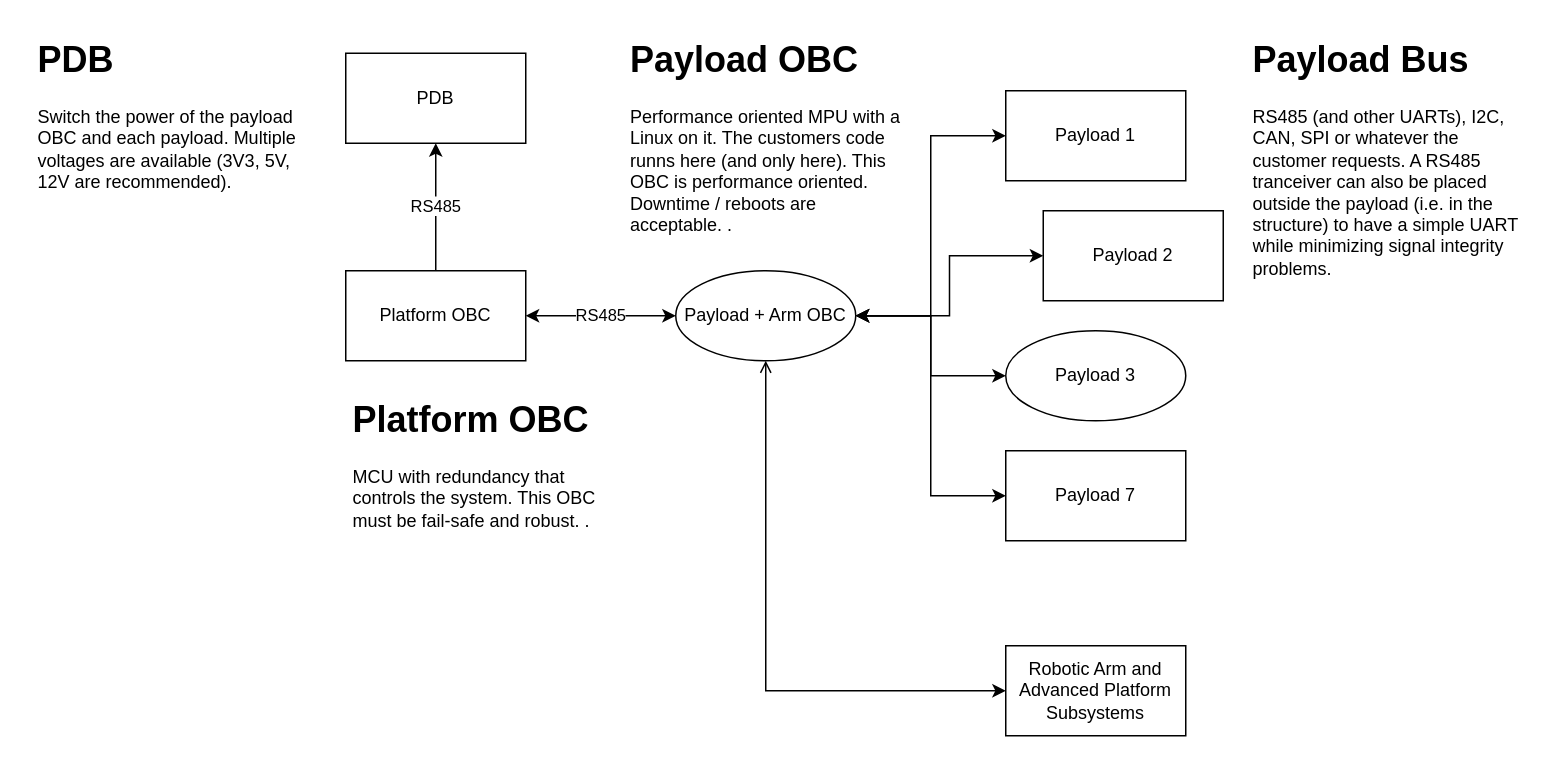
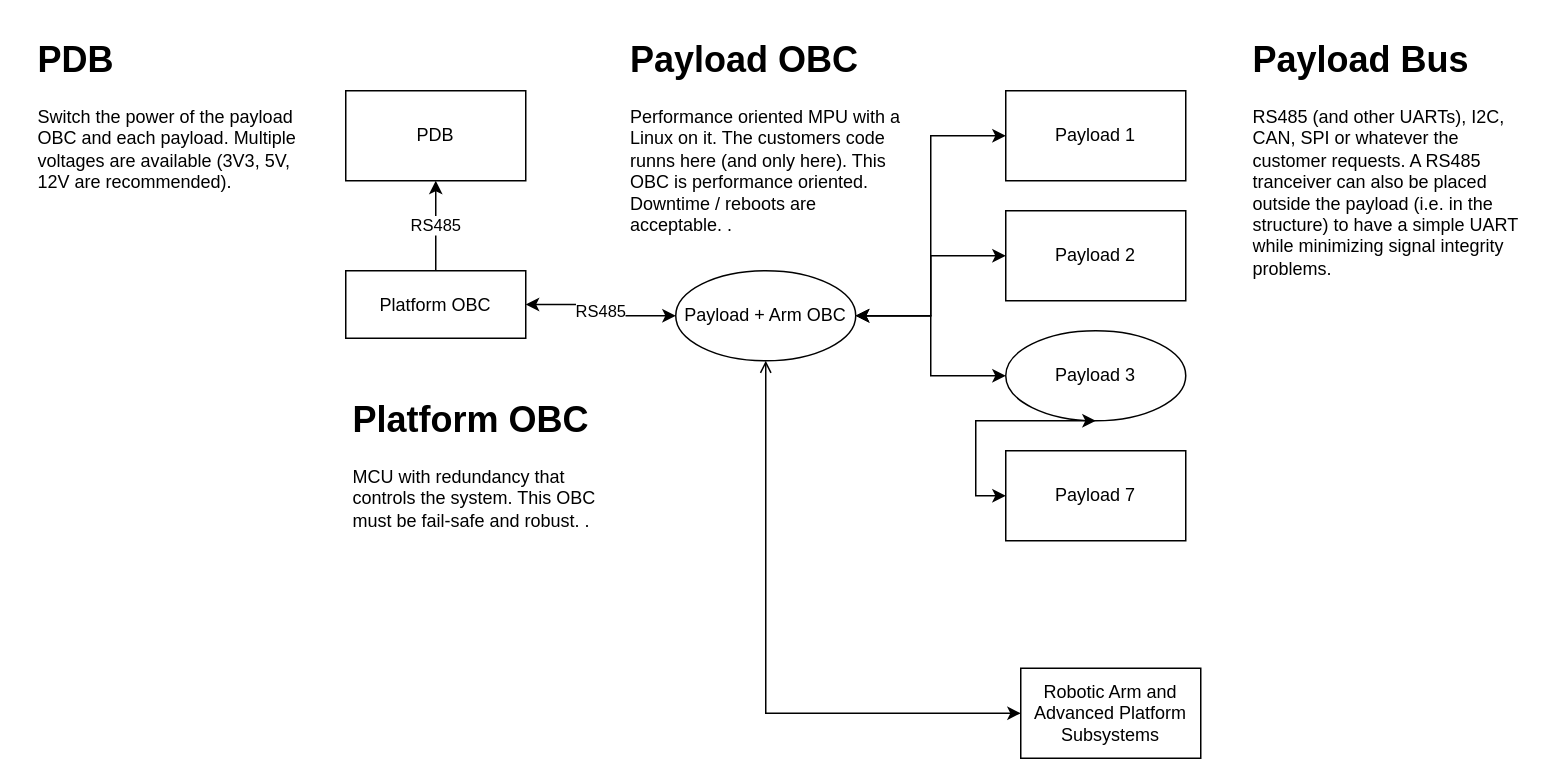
(436, 98) -> (436, 136)
(1133, 256) -> (1096, 256)
(436, 316) -> (436, 305)
(931, 460) -> (992, 421)
(1096, 691) -> (1111, 713)
